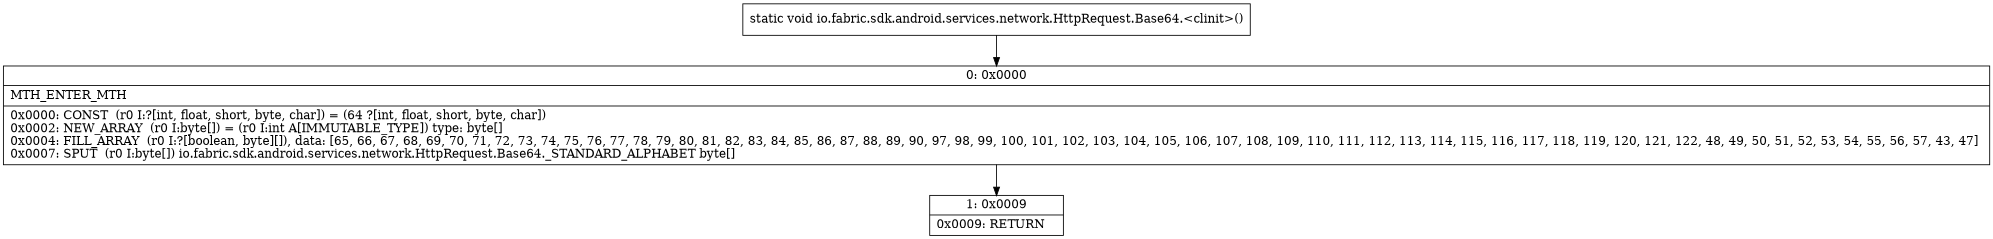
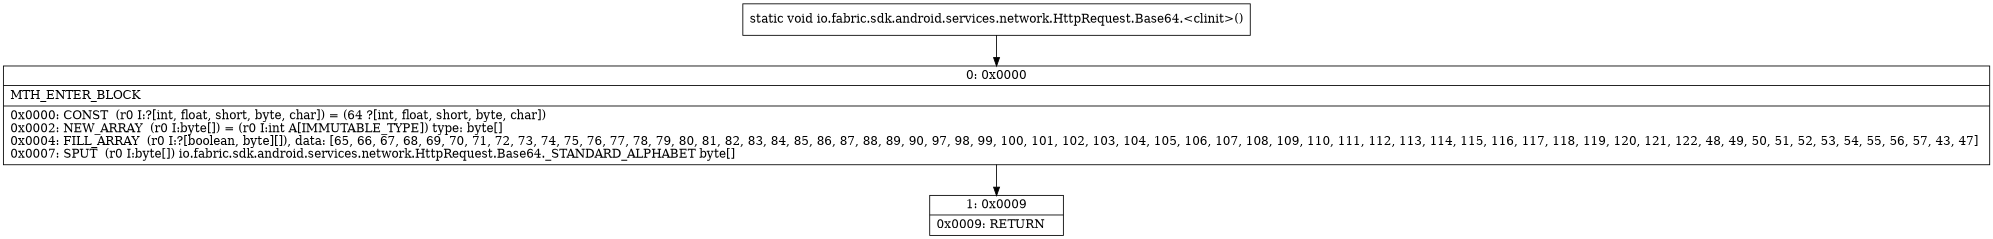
(69, 95) -> (76, 95)
